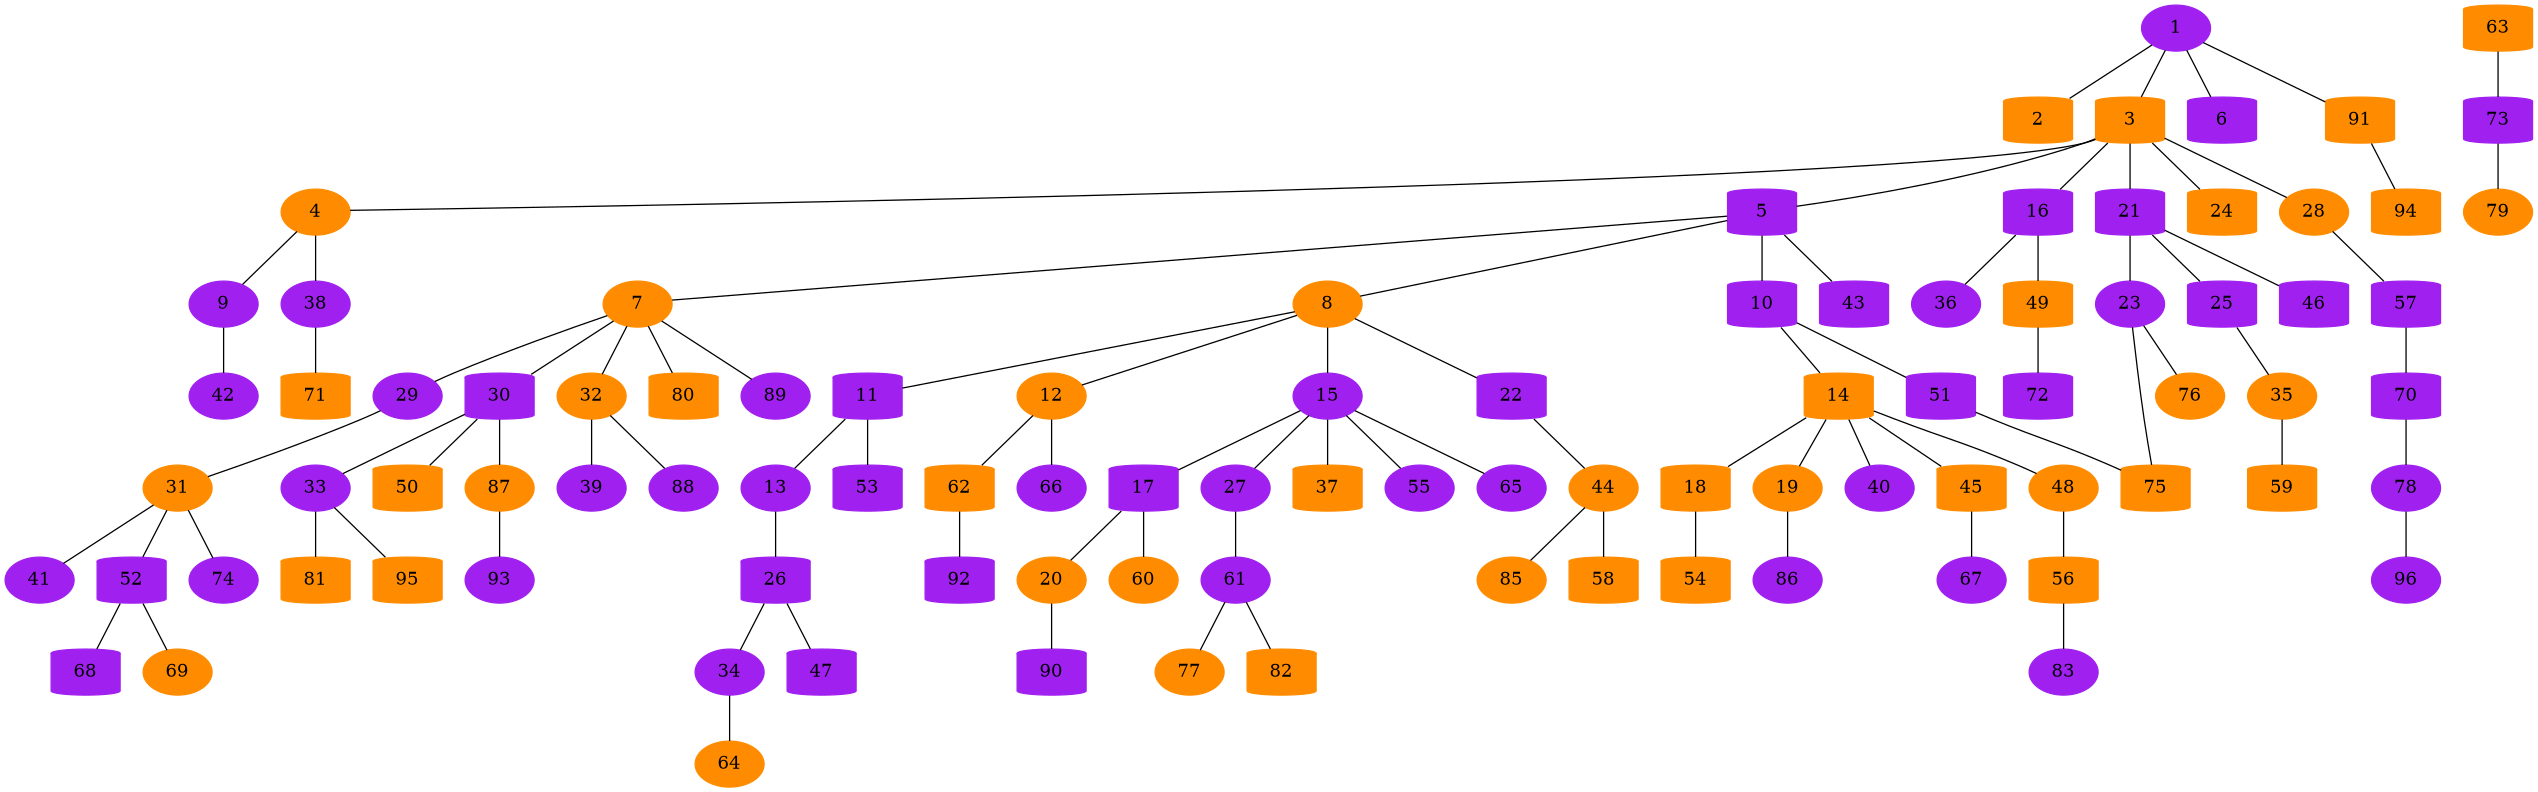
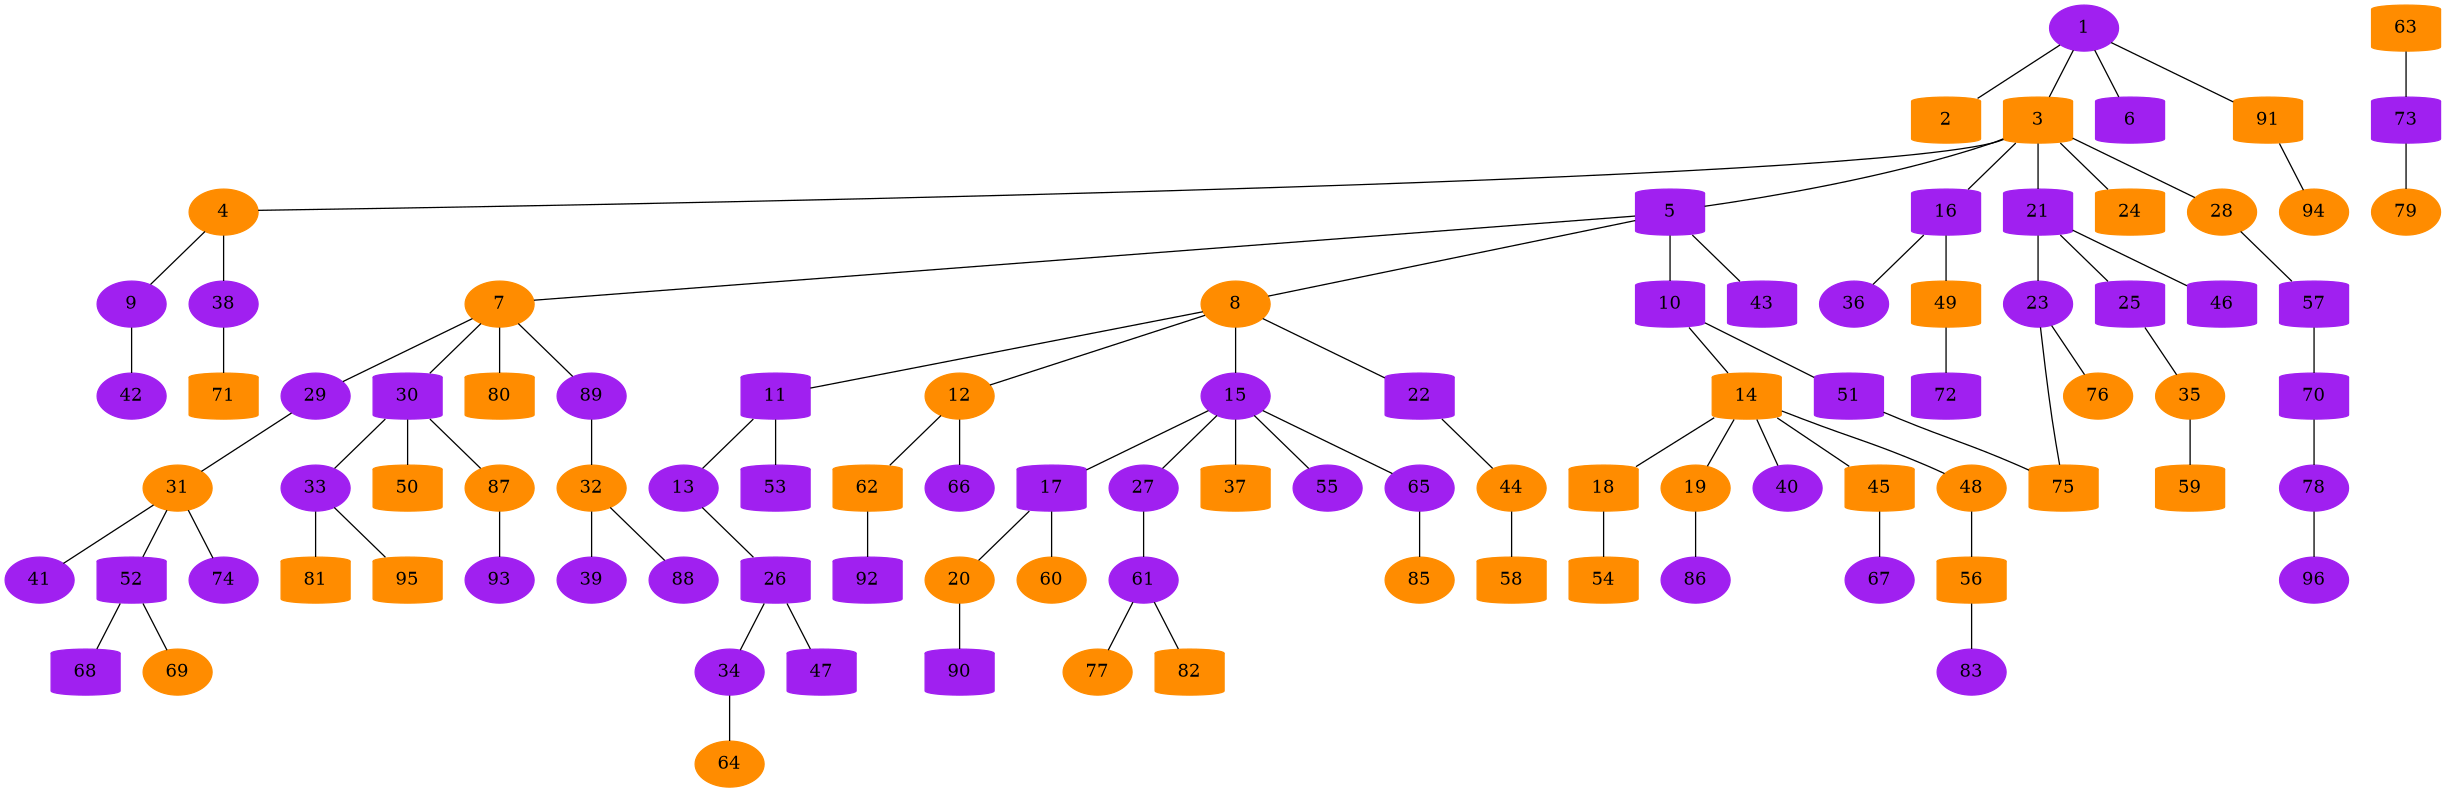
(2406, 212) -> (2314, 212)
(615, 350) -> (592, 442)
(1558, 534) -> (1420, 534)
